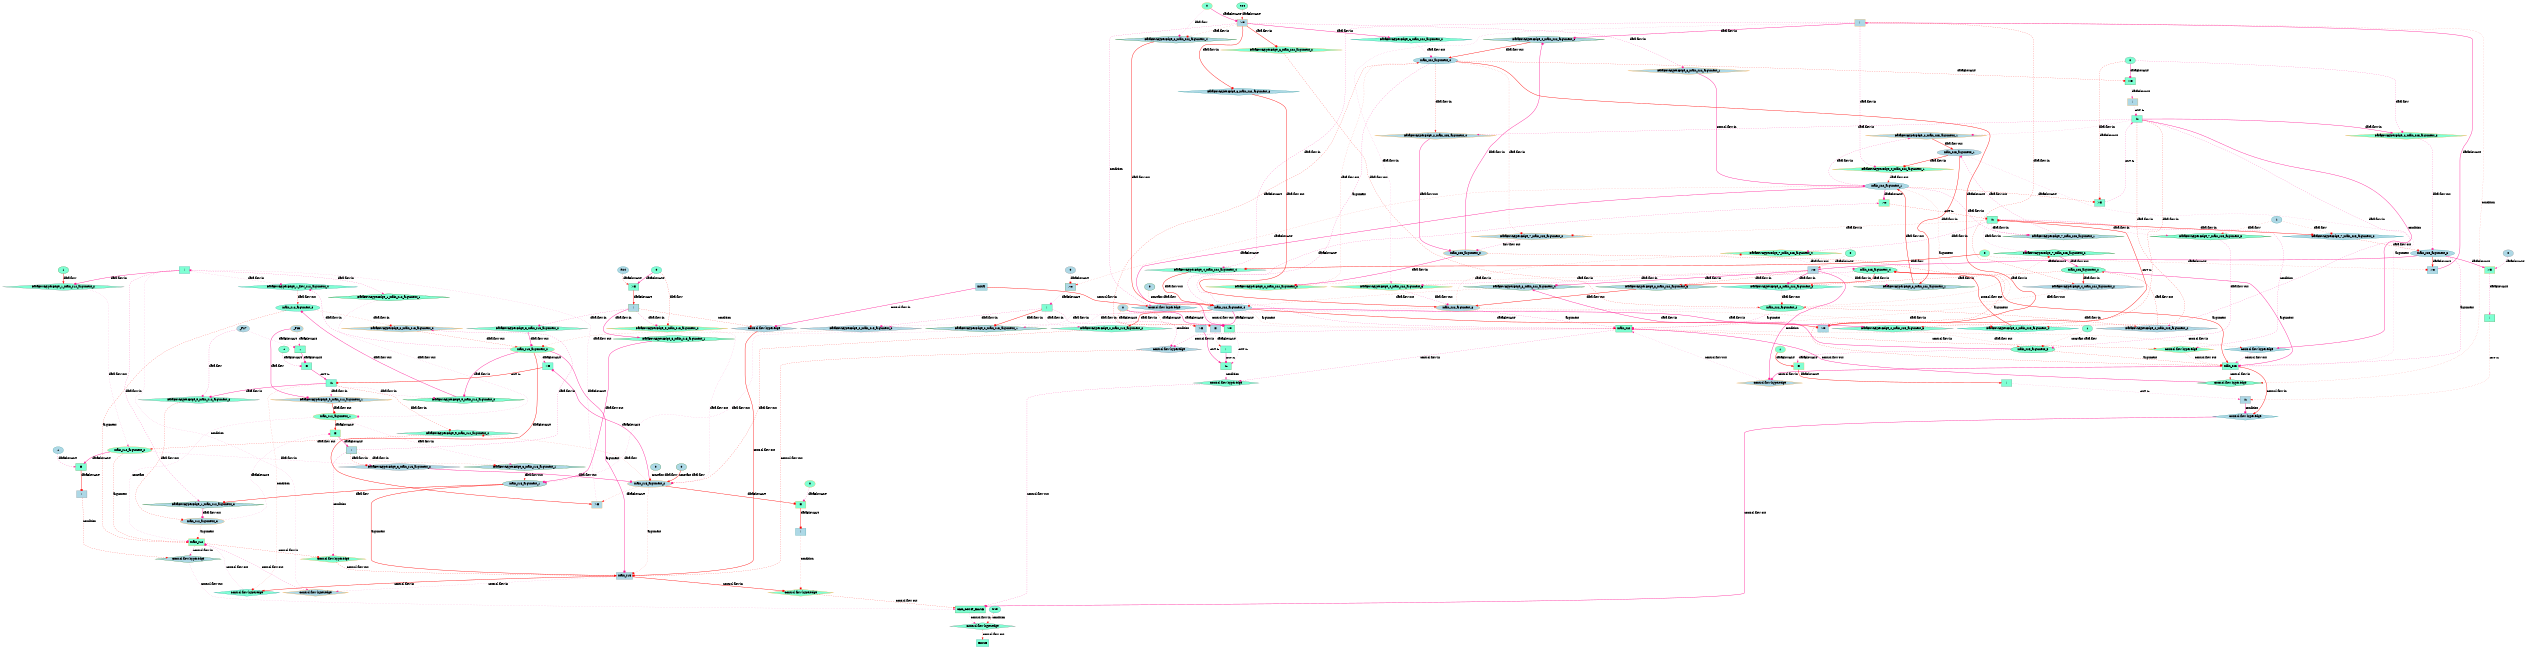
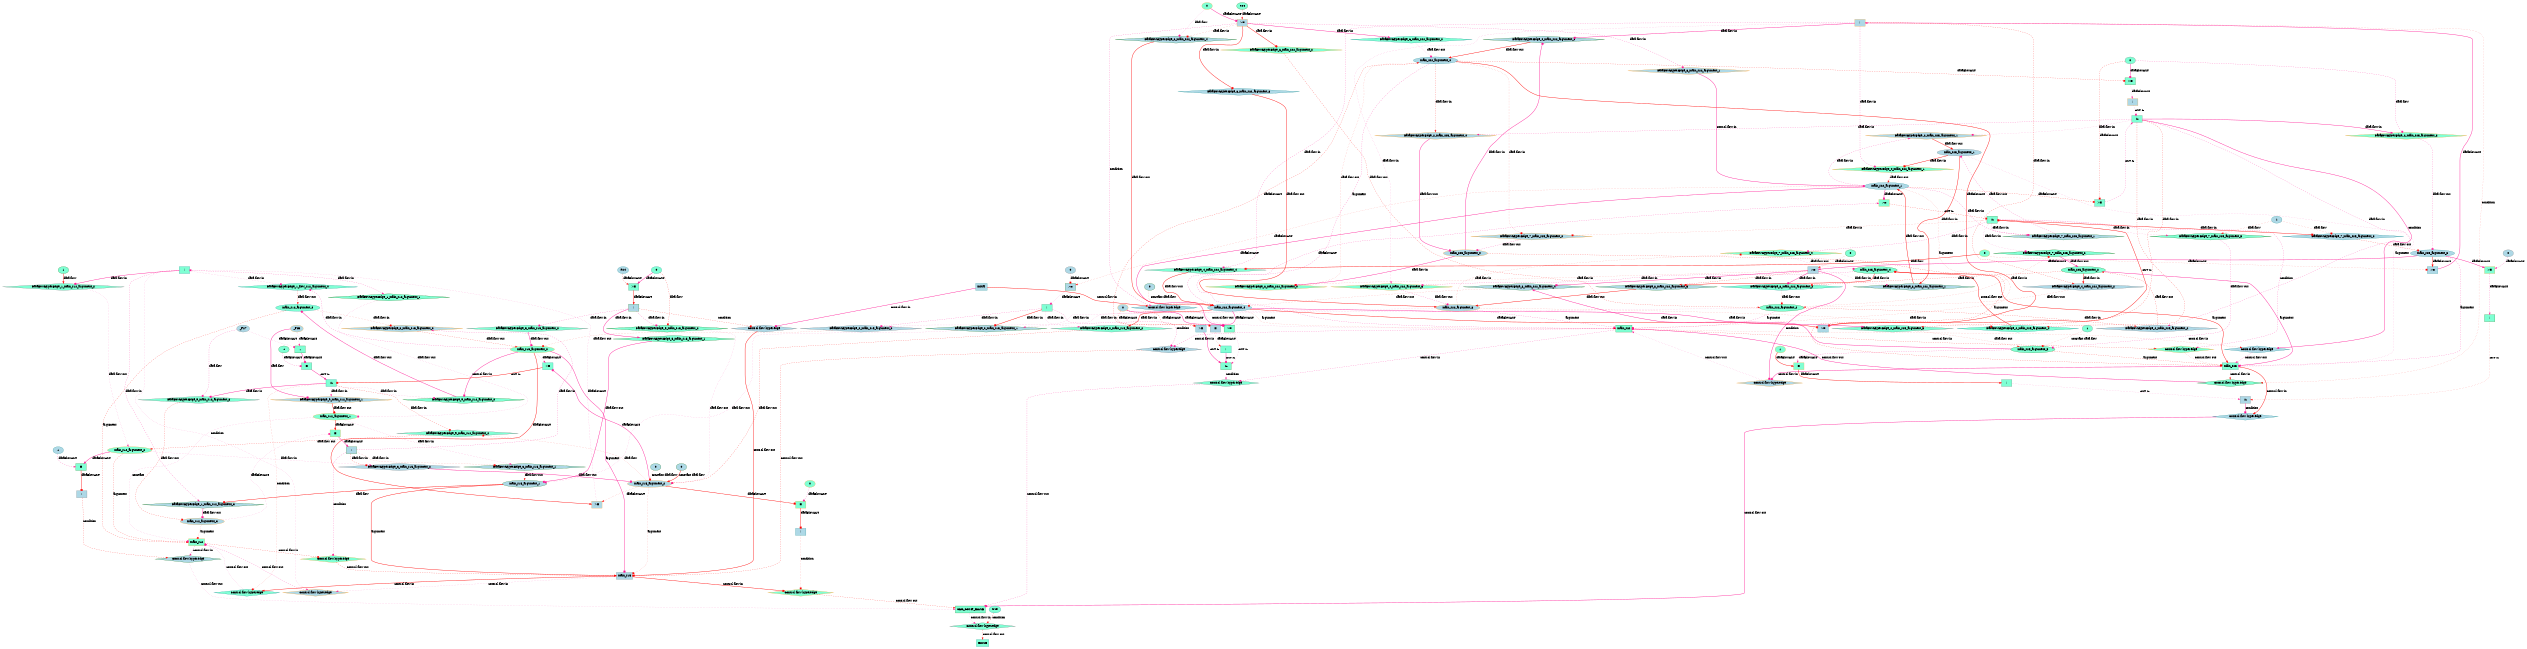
(1512, 245) -> (1512, 245)
(667, 329) -> (667, 329)
(482, 375) -> (482, 375)
